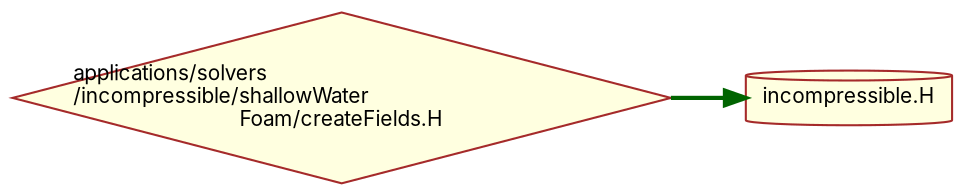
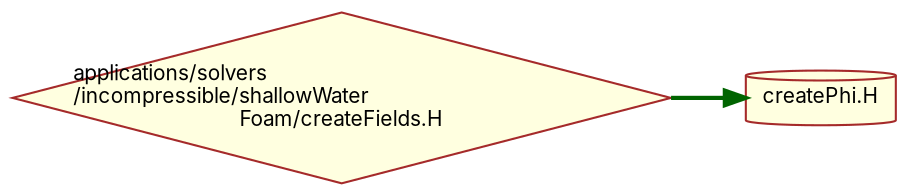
(849, 98) -> (821, 98)
